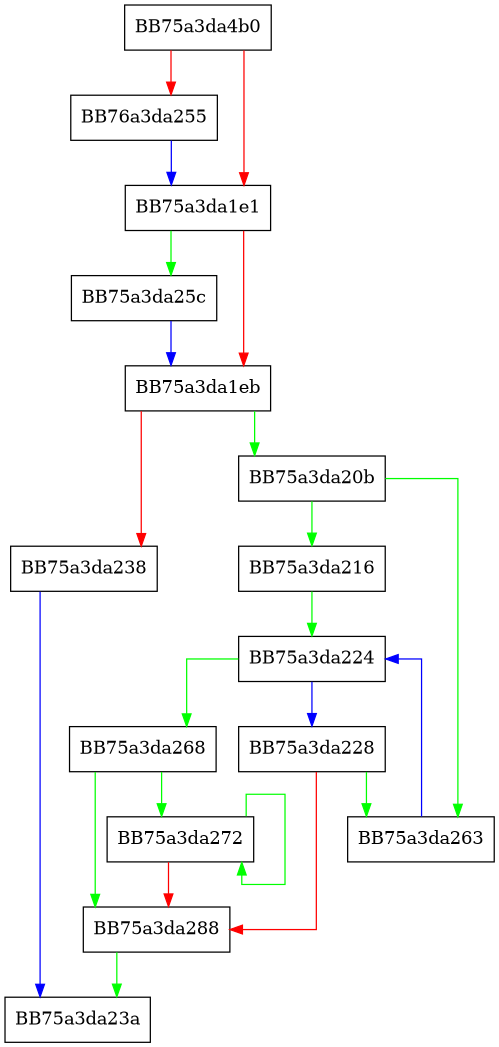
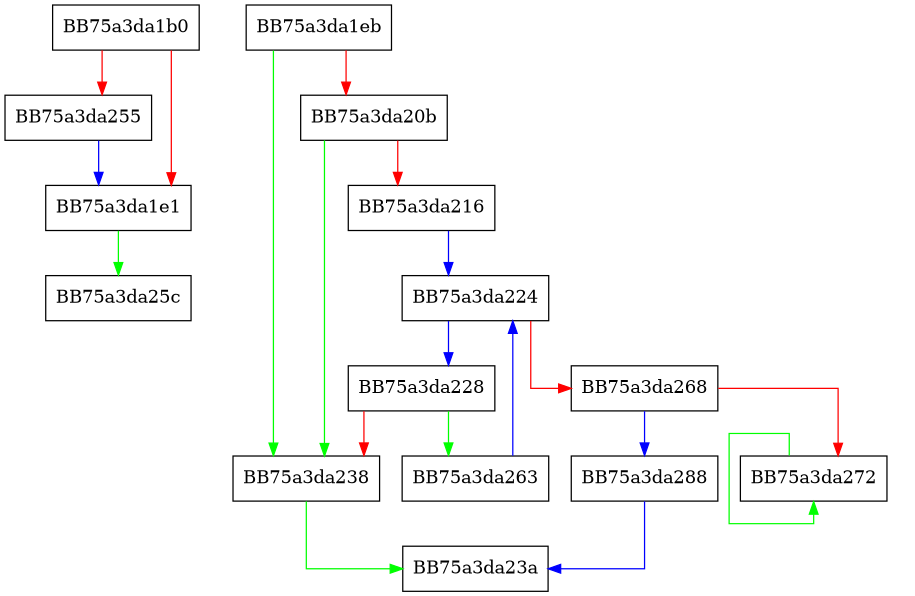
(198, 28) -> (126, 28)
(144, 118) -> (78, 118)
(244, 292) -> none
(171, 337) -> none
(255, 427) -> (346, 66)
(141, 472) -> (273, 247)
(312, 517) -> (398, 156)
(458, 605) -> (324, 292)
(312, 607) -> (448, 247)
(187, 661) -> (531, 369)
(40, 788) -> (315, 569)
(162, 788) -> (806, 388)
(95, 833) -> (645, 427)
(168, 878) -> none
(316, 888) -> (364, 427)
(117, 968) -> (636, 569)
